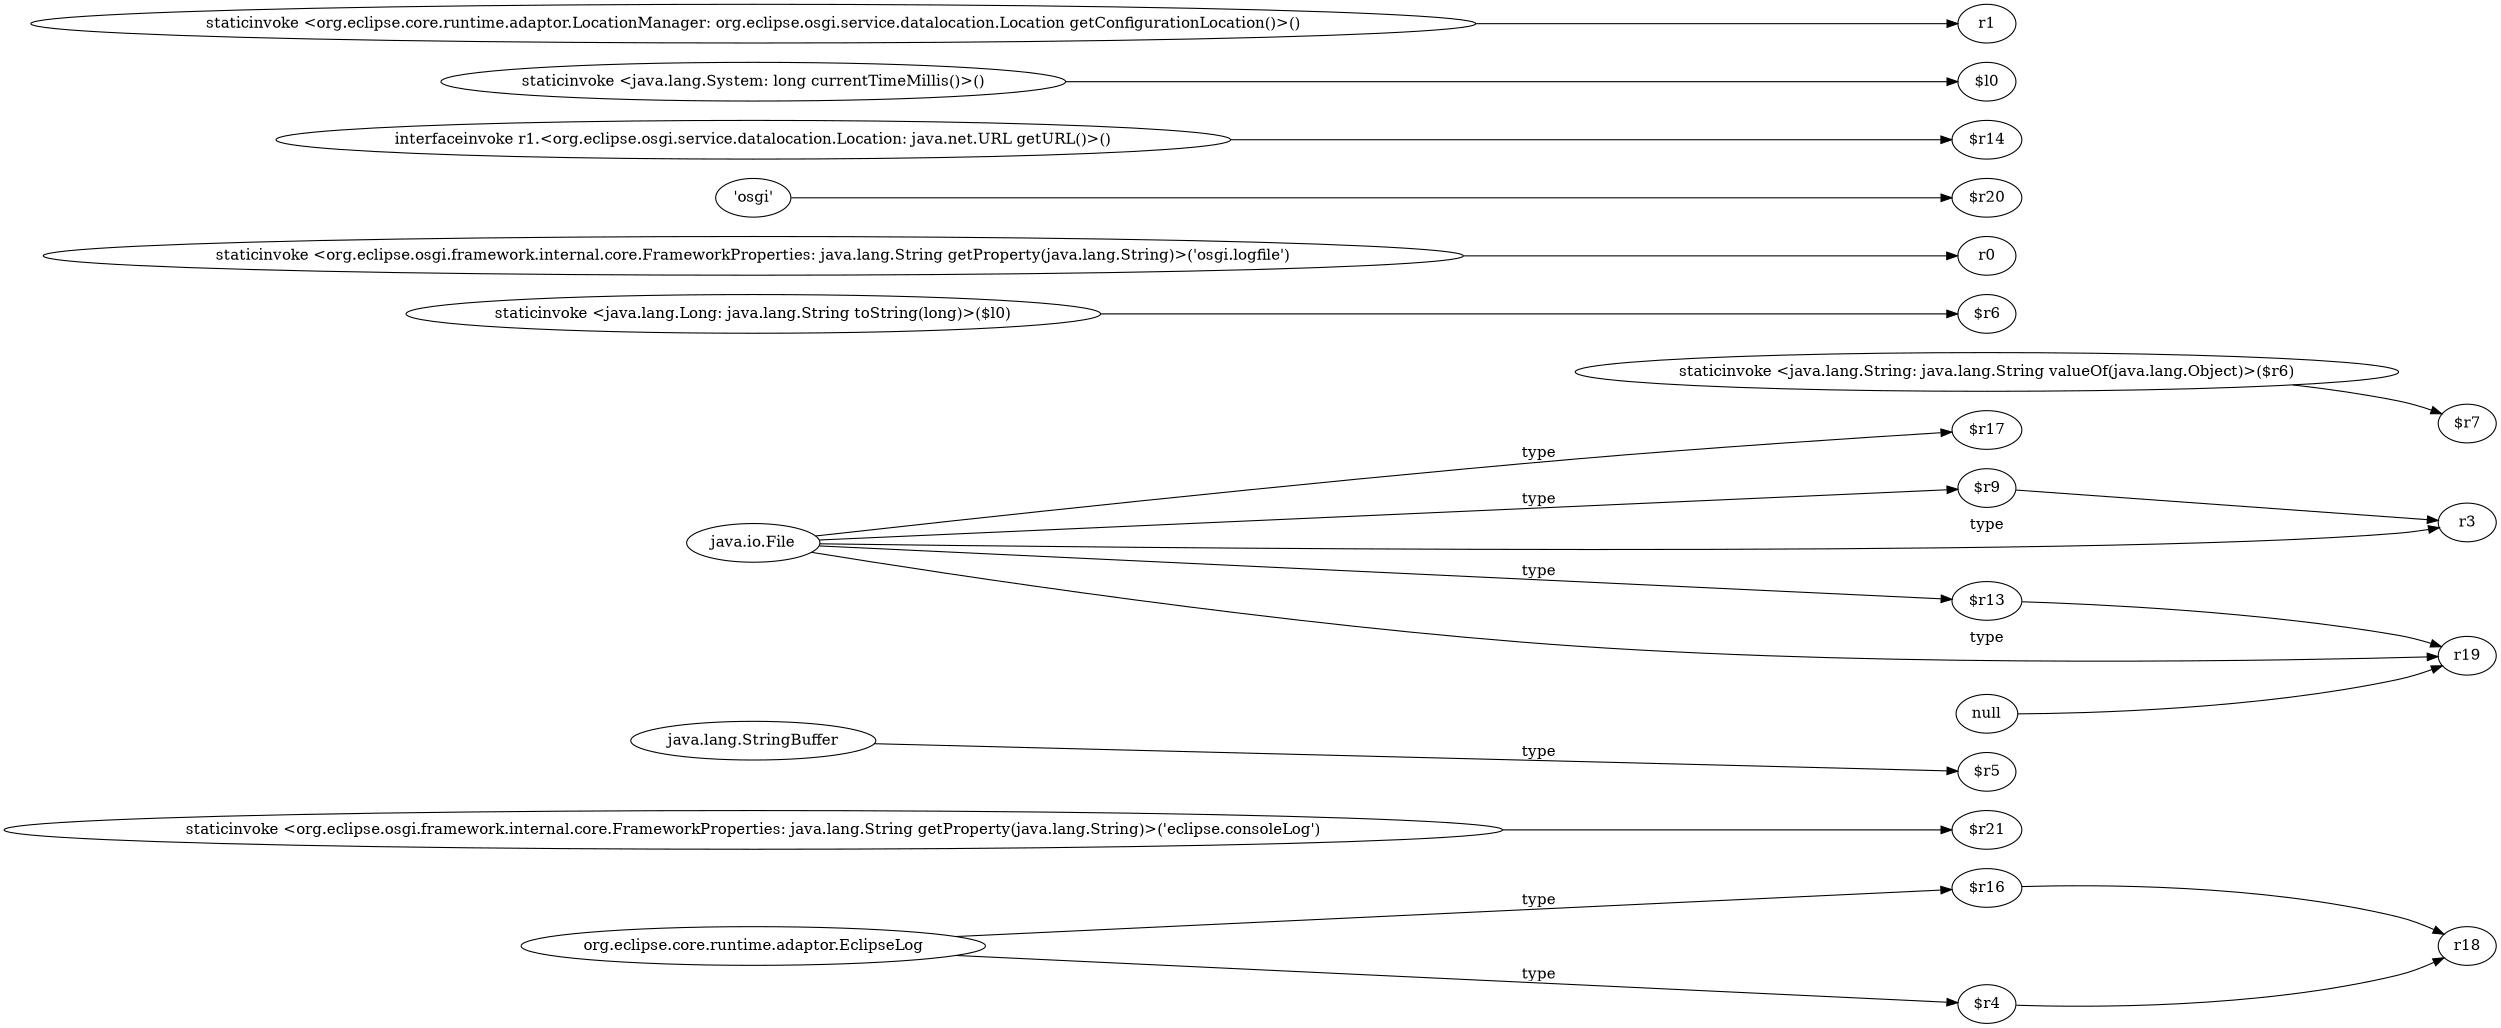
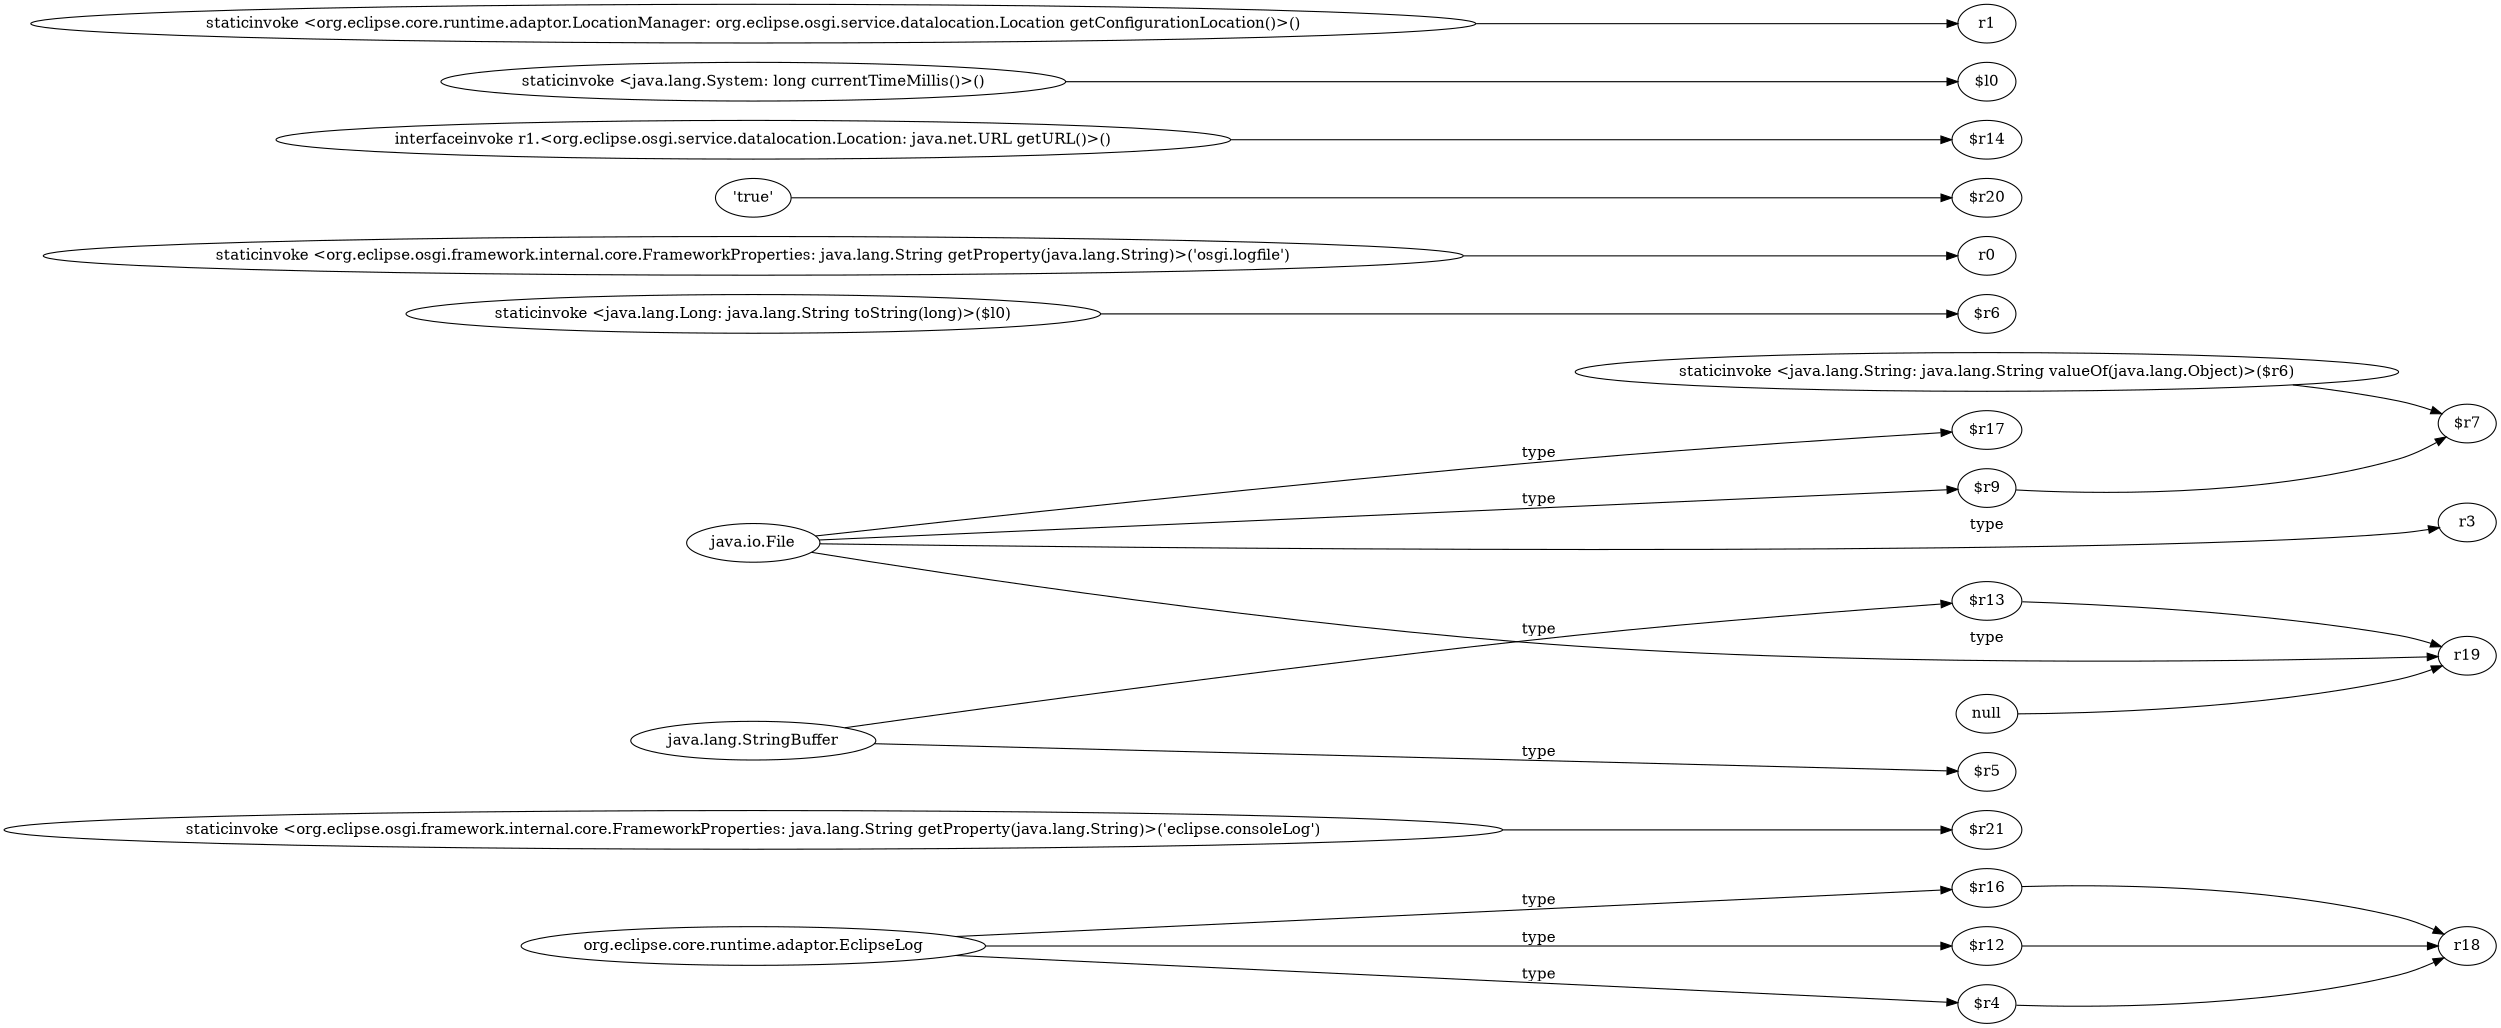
(753, 198) -> (753, 198)
(2222, 505) -> (2229, 487)
(1380, 572) -> (1392, 656)
none -> (1987, 946)
